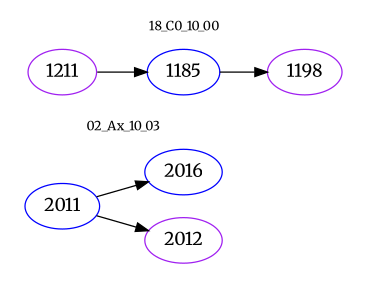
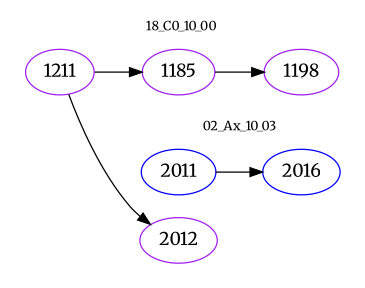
(184, 72) -> (179, 72)
(116, 221) -> (98, 159)
